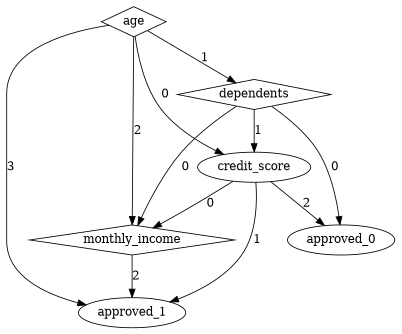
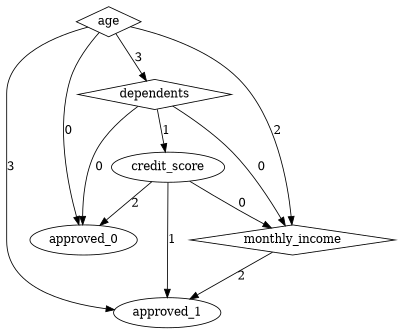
(205, 58) -> (139, 58)
(159, 106) -> (64, 121)
